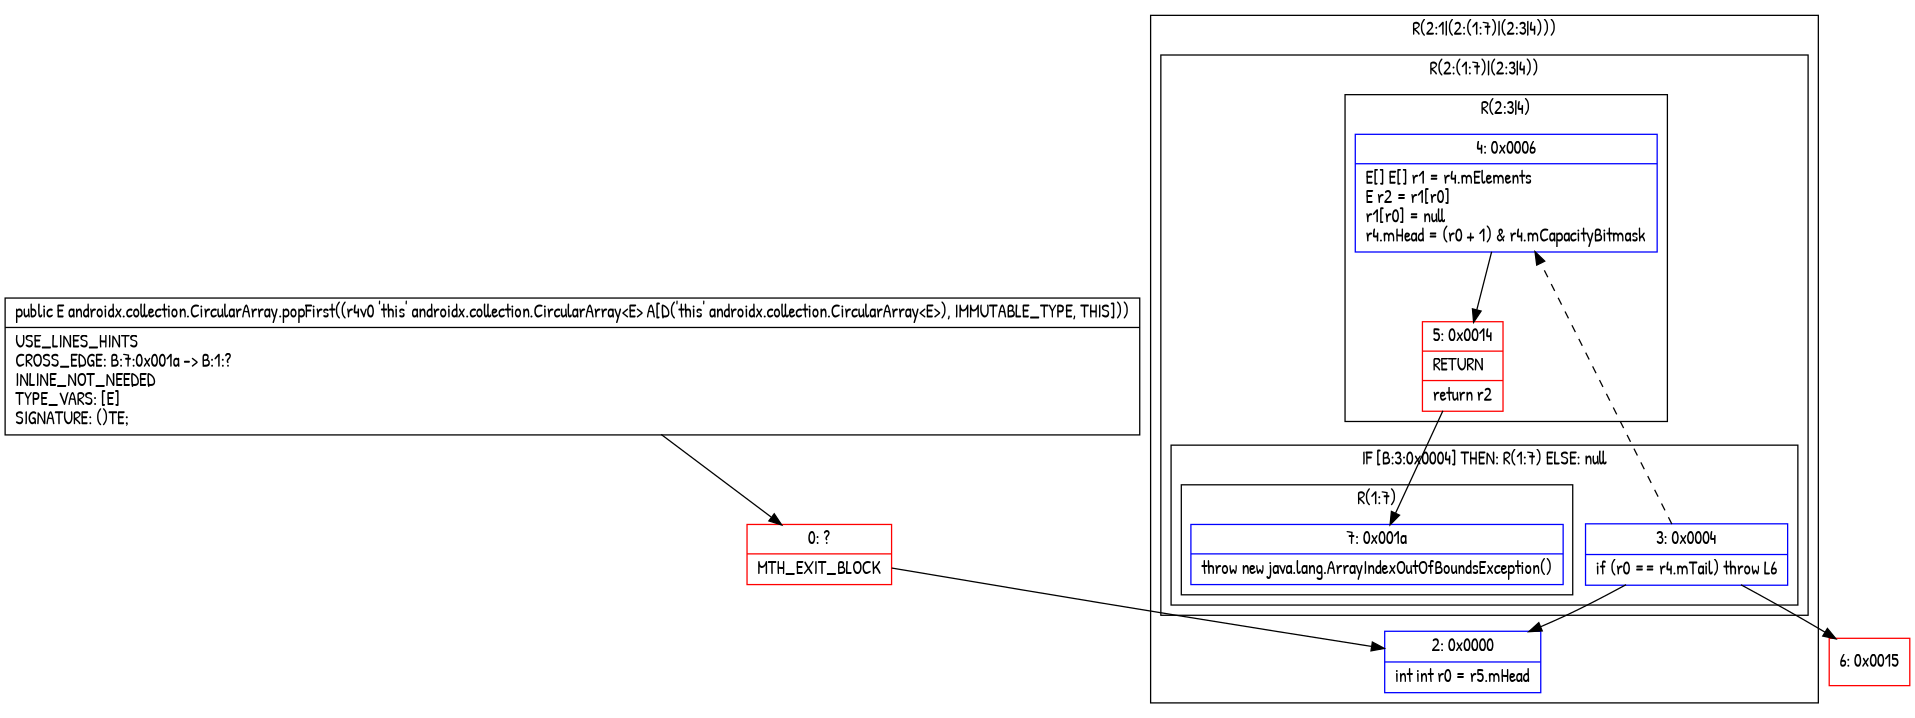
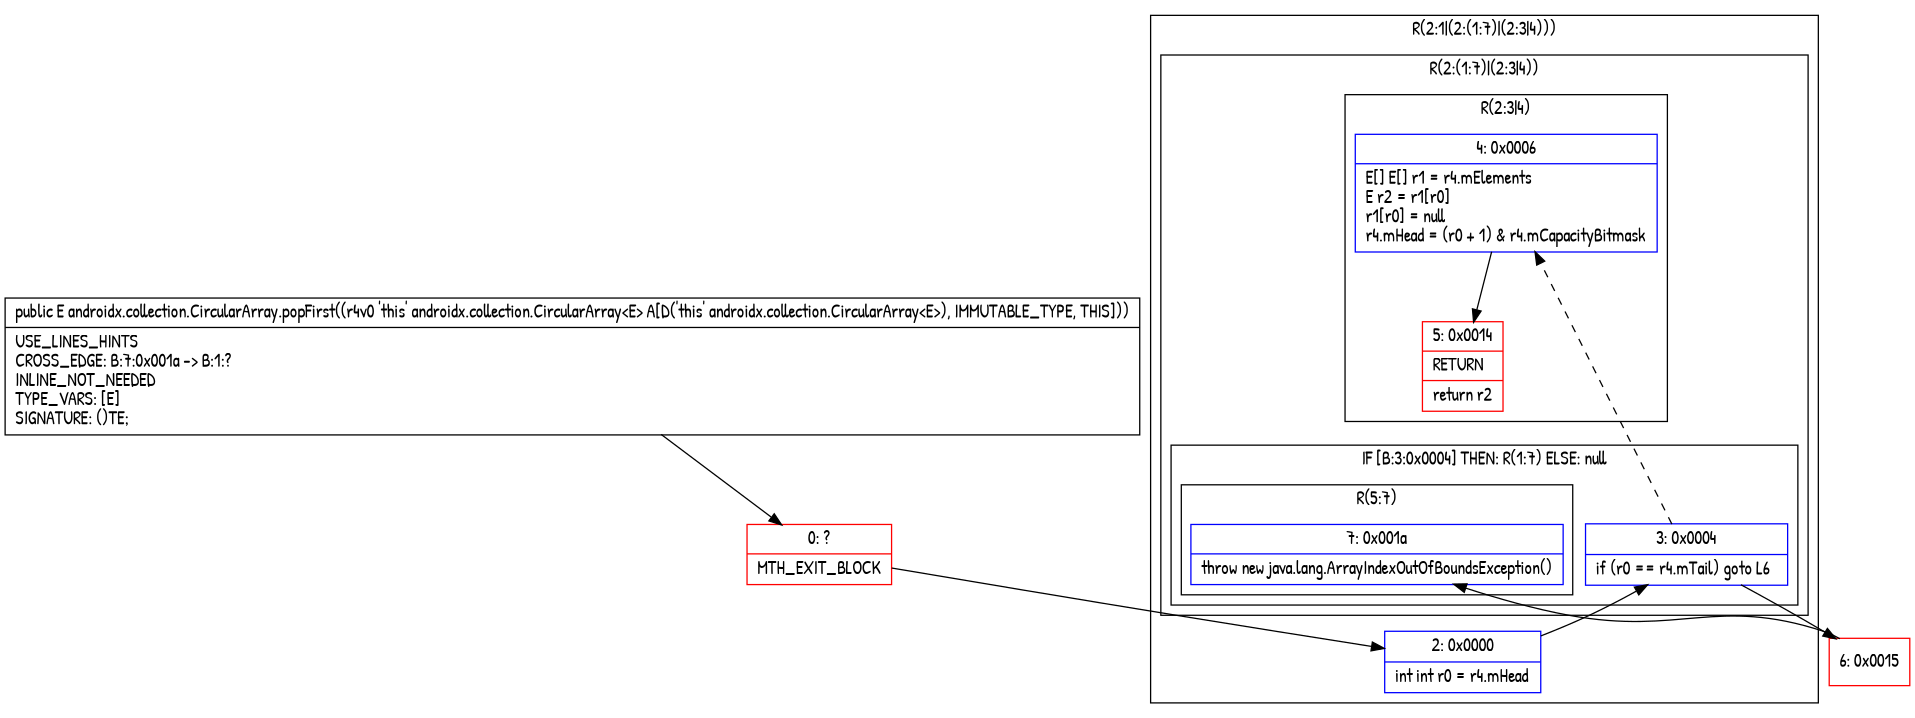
(1419, 462) -> (1653, 621)
(1377, 500) -> (1377, 500)
(1687, 569) -> (1683, 569)
(1603, 597) -> (1570, 624)
(1463, 677) -> (1462, 677)
